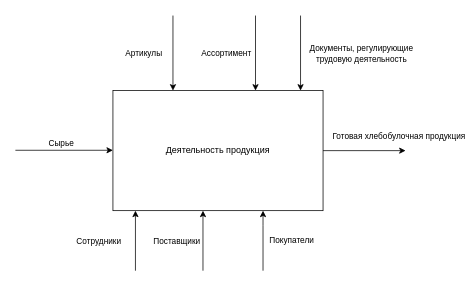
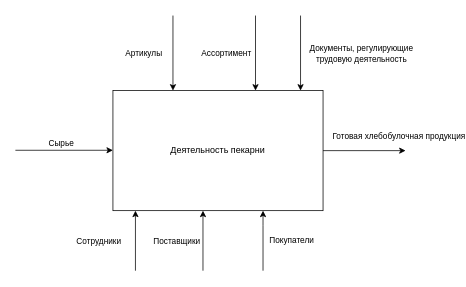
(218, 150) -> (218, 150)
